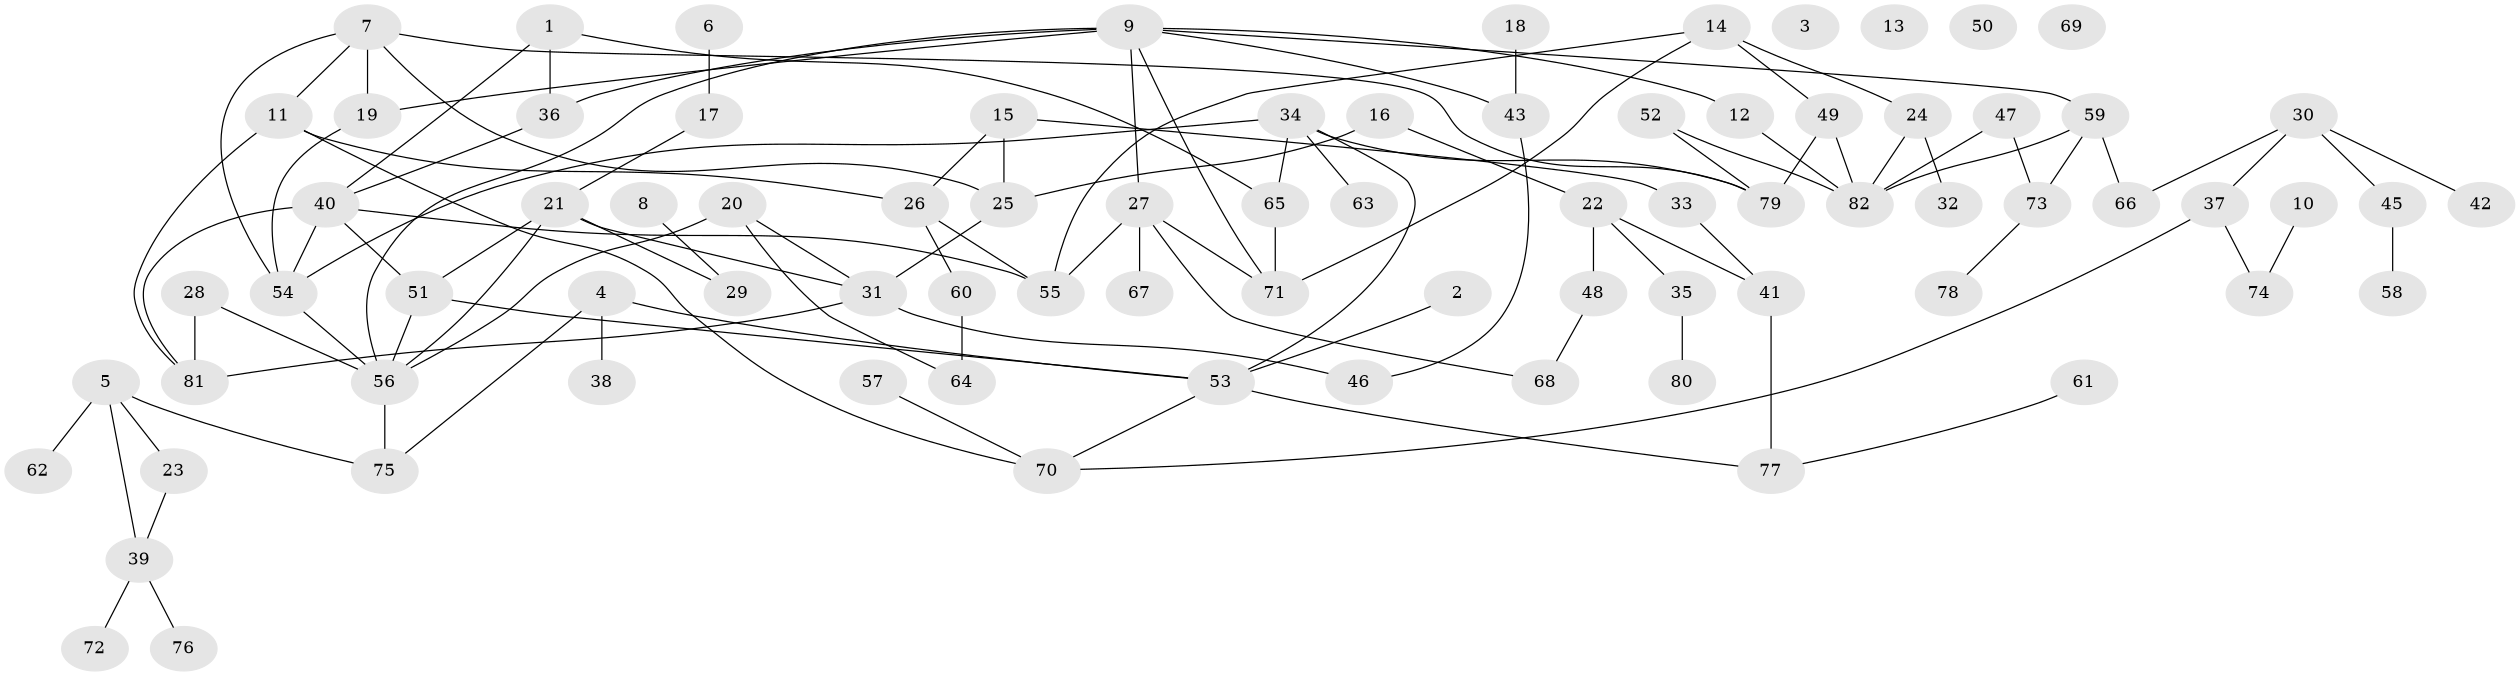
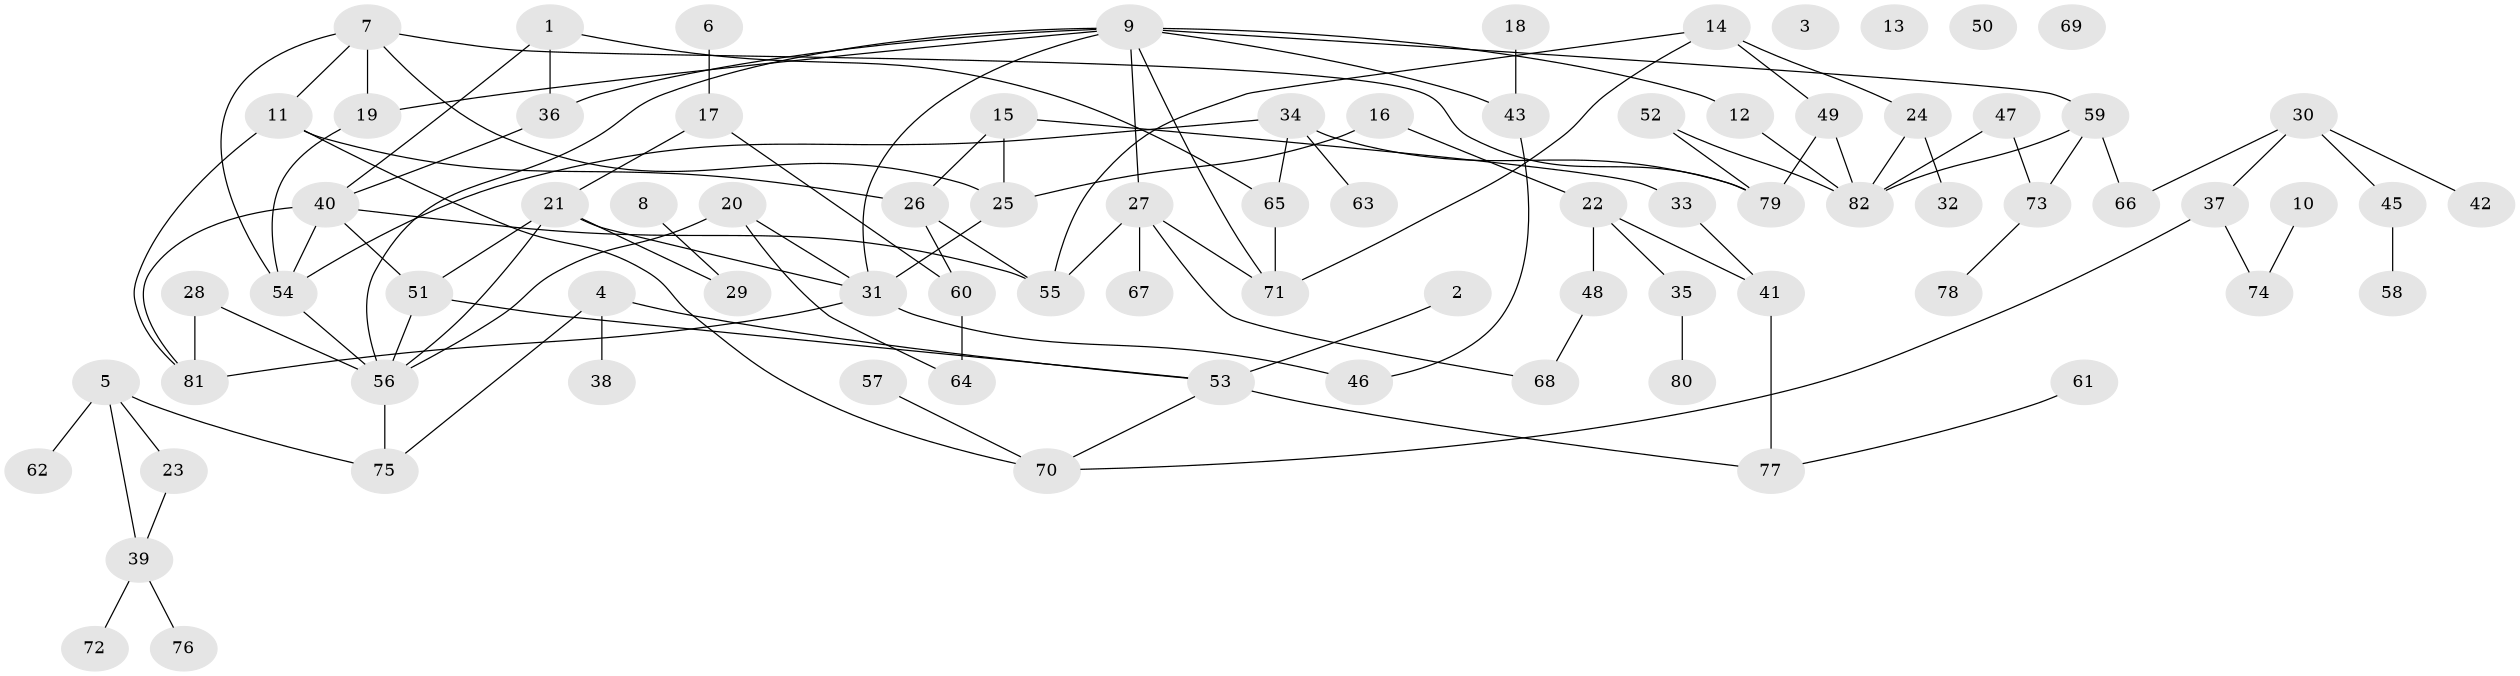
none -> (930, 109)
none -> (836, 205)
(1392, 256) -> none
